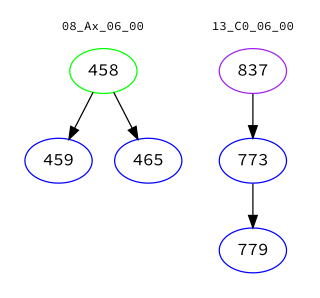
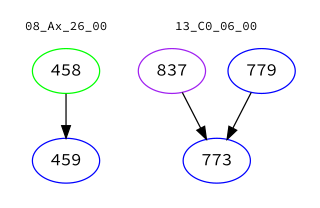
(103, 27) -> (67, 27)
(148, 161) -> none
(253, 199) -> (242, 110)
